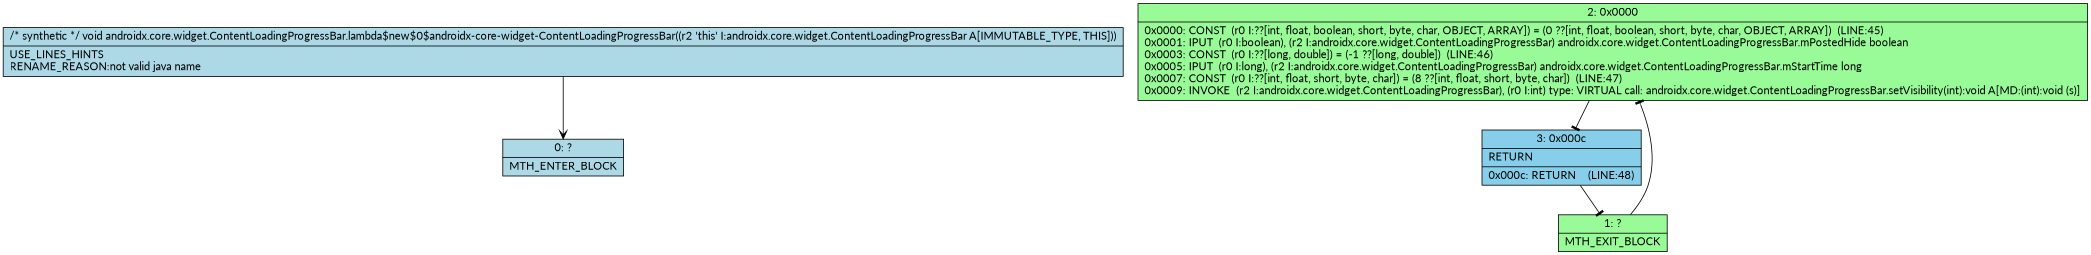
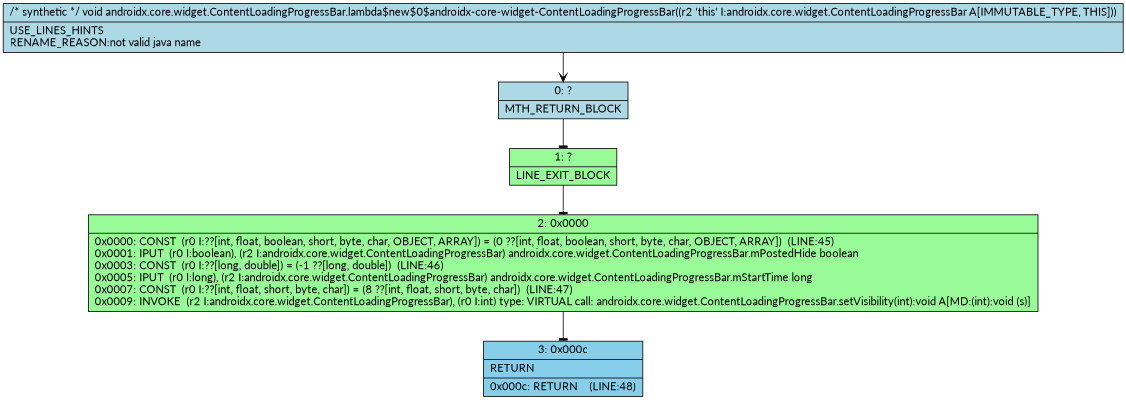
(563, 166) -> (563, 109)
(1589, 198) -> (563, 132)
(1613, 242) -> (563, 176)
